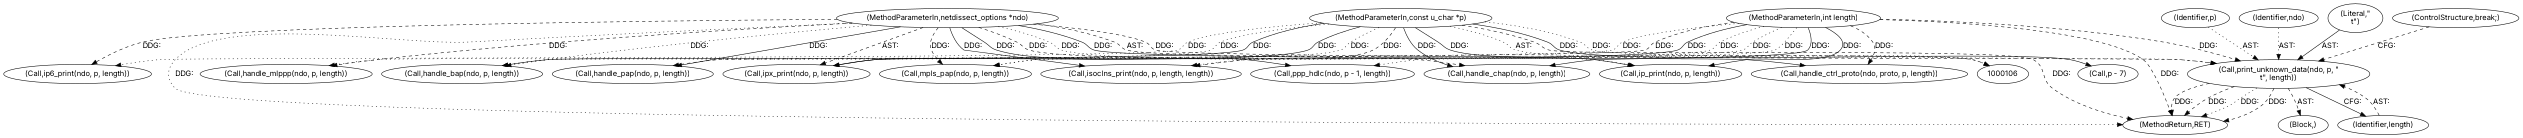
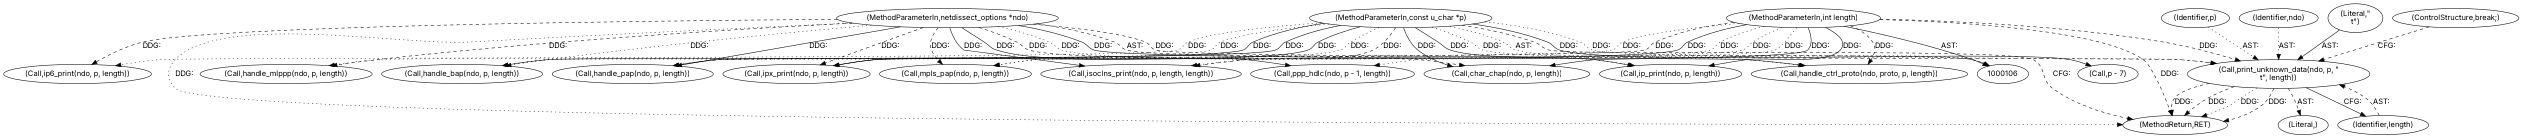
none -> (1914, 42)
(891, 46) -> (891, 46)
none -> (1613, 57)
none -> (1013, 58)
(1507, 74) -> (1507, 74)
(2063, 74) -> (2063, 74)
(2303, 125) -> (2303, 125)
